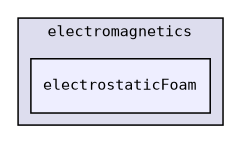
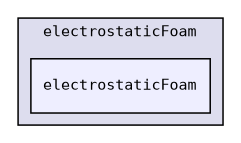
(121, 32) -> (121, 32)
